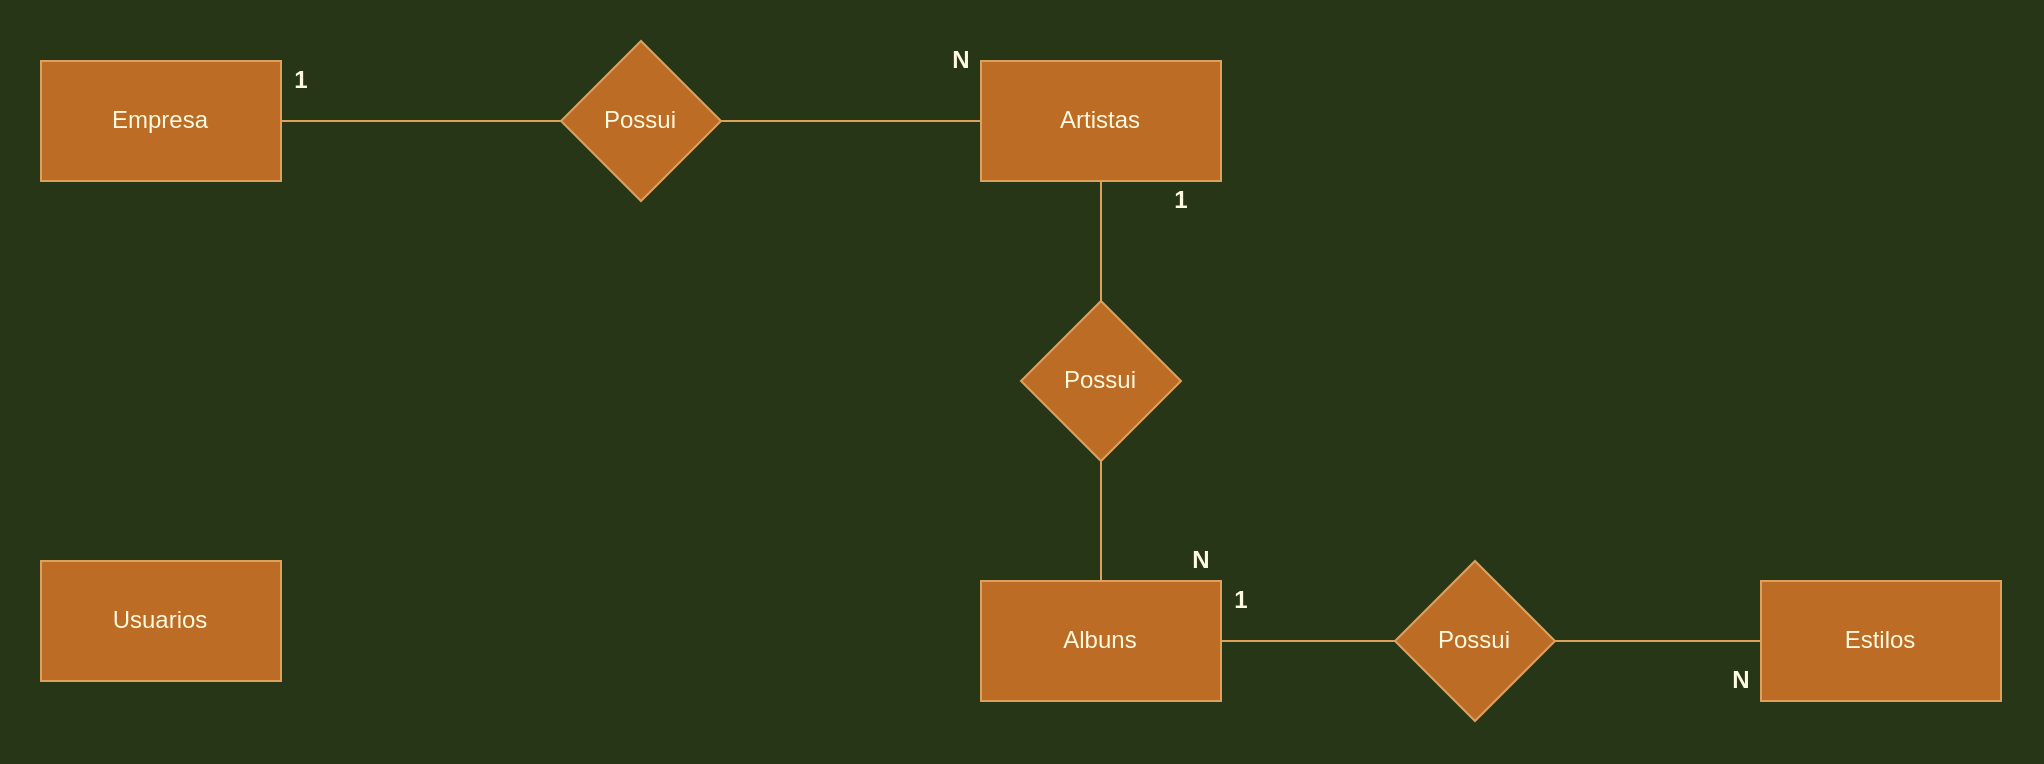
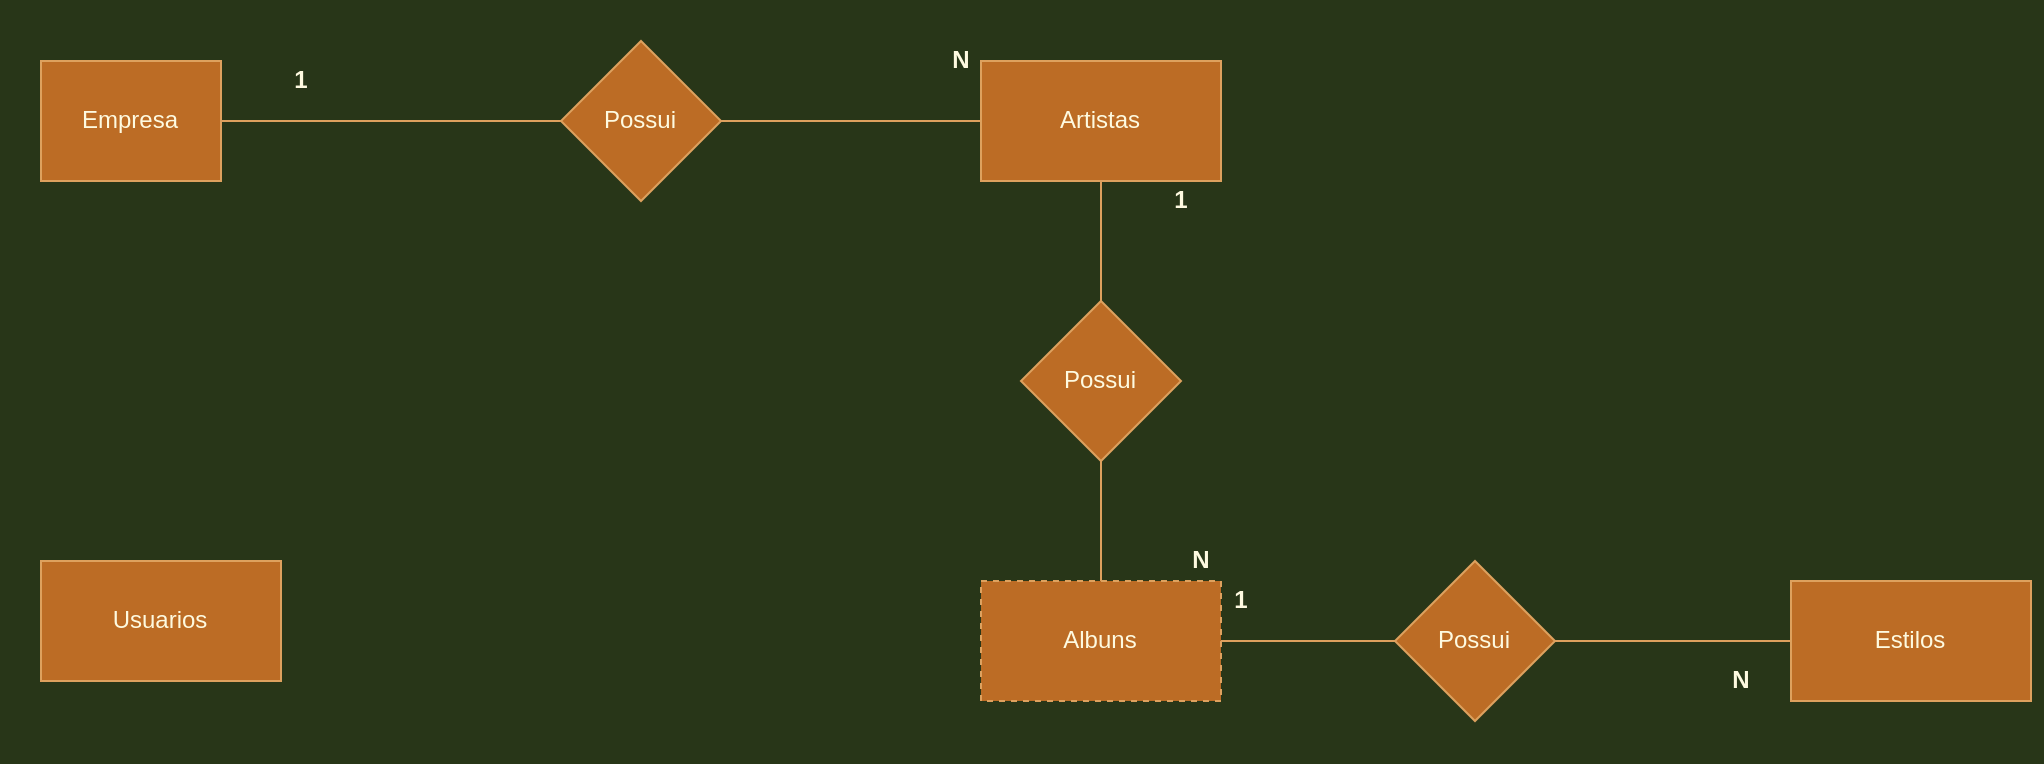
(161, 121) -> (131, 121)
(1101, 641) -> (1101, 641)
(1881, 641) -> (1911, 641)
